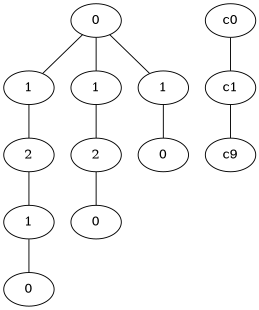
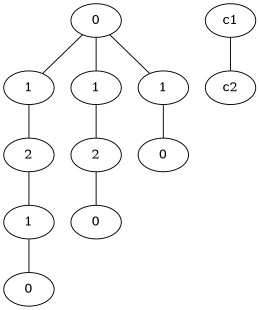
(231, 21) -> none
(231, 155) -> (231, 88)
